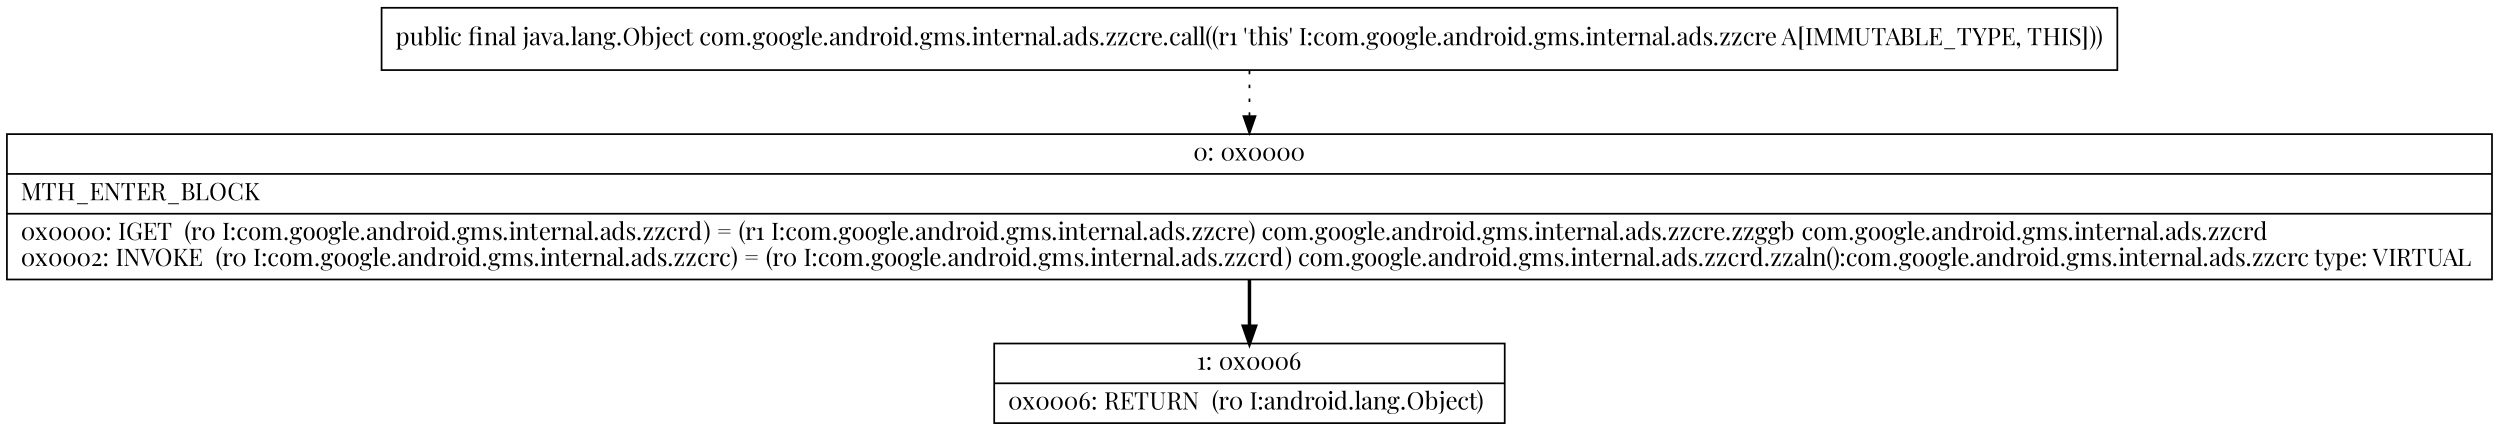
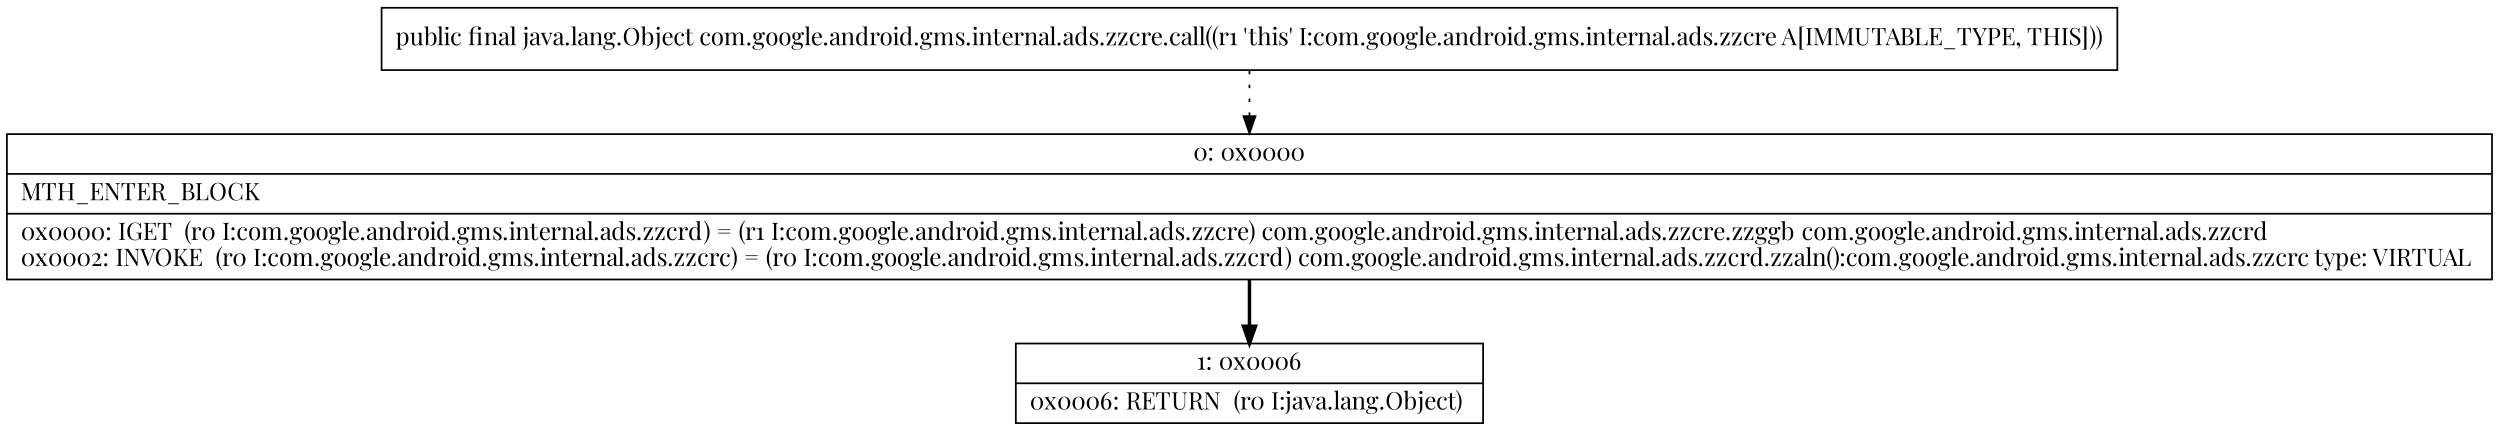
(1249, 402) -> (1249, 402)
